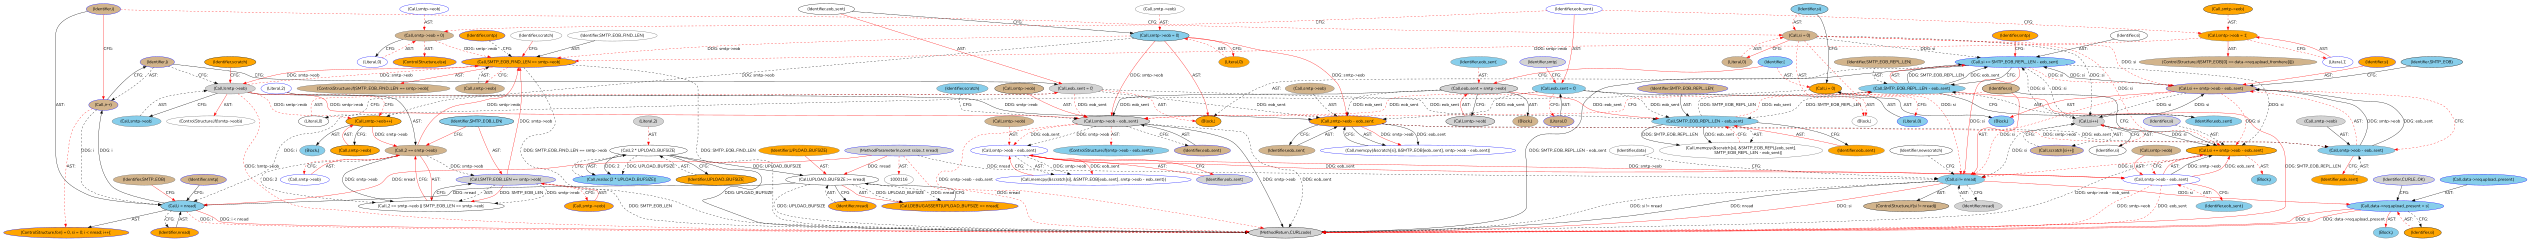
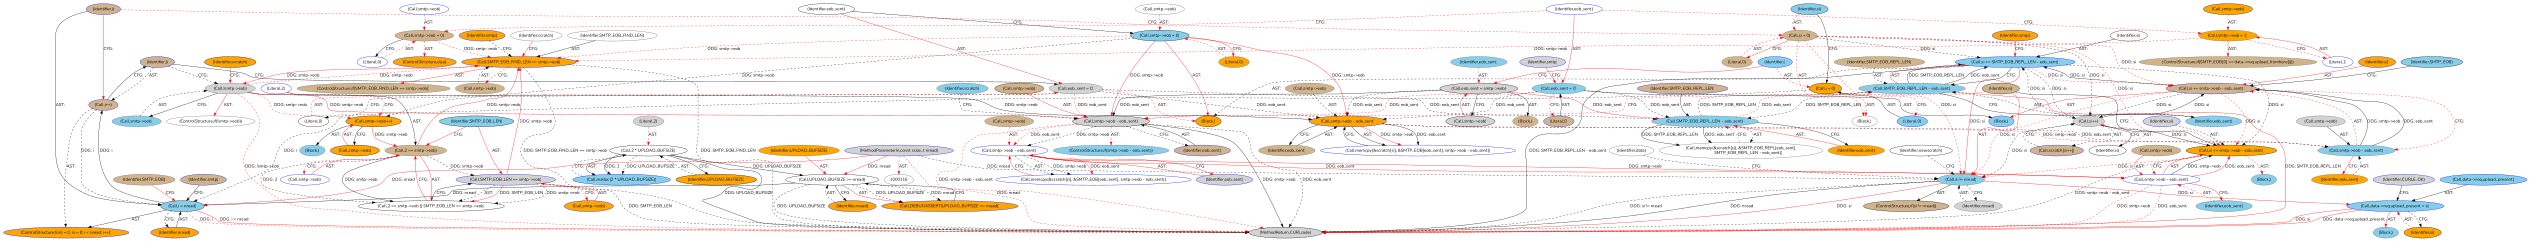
(67, 162) -> (67, 162)
